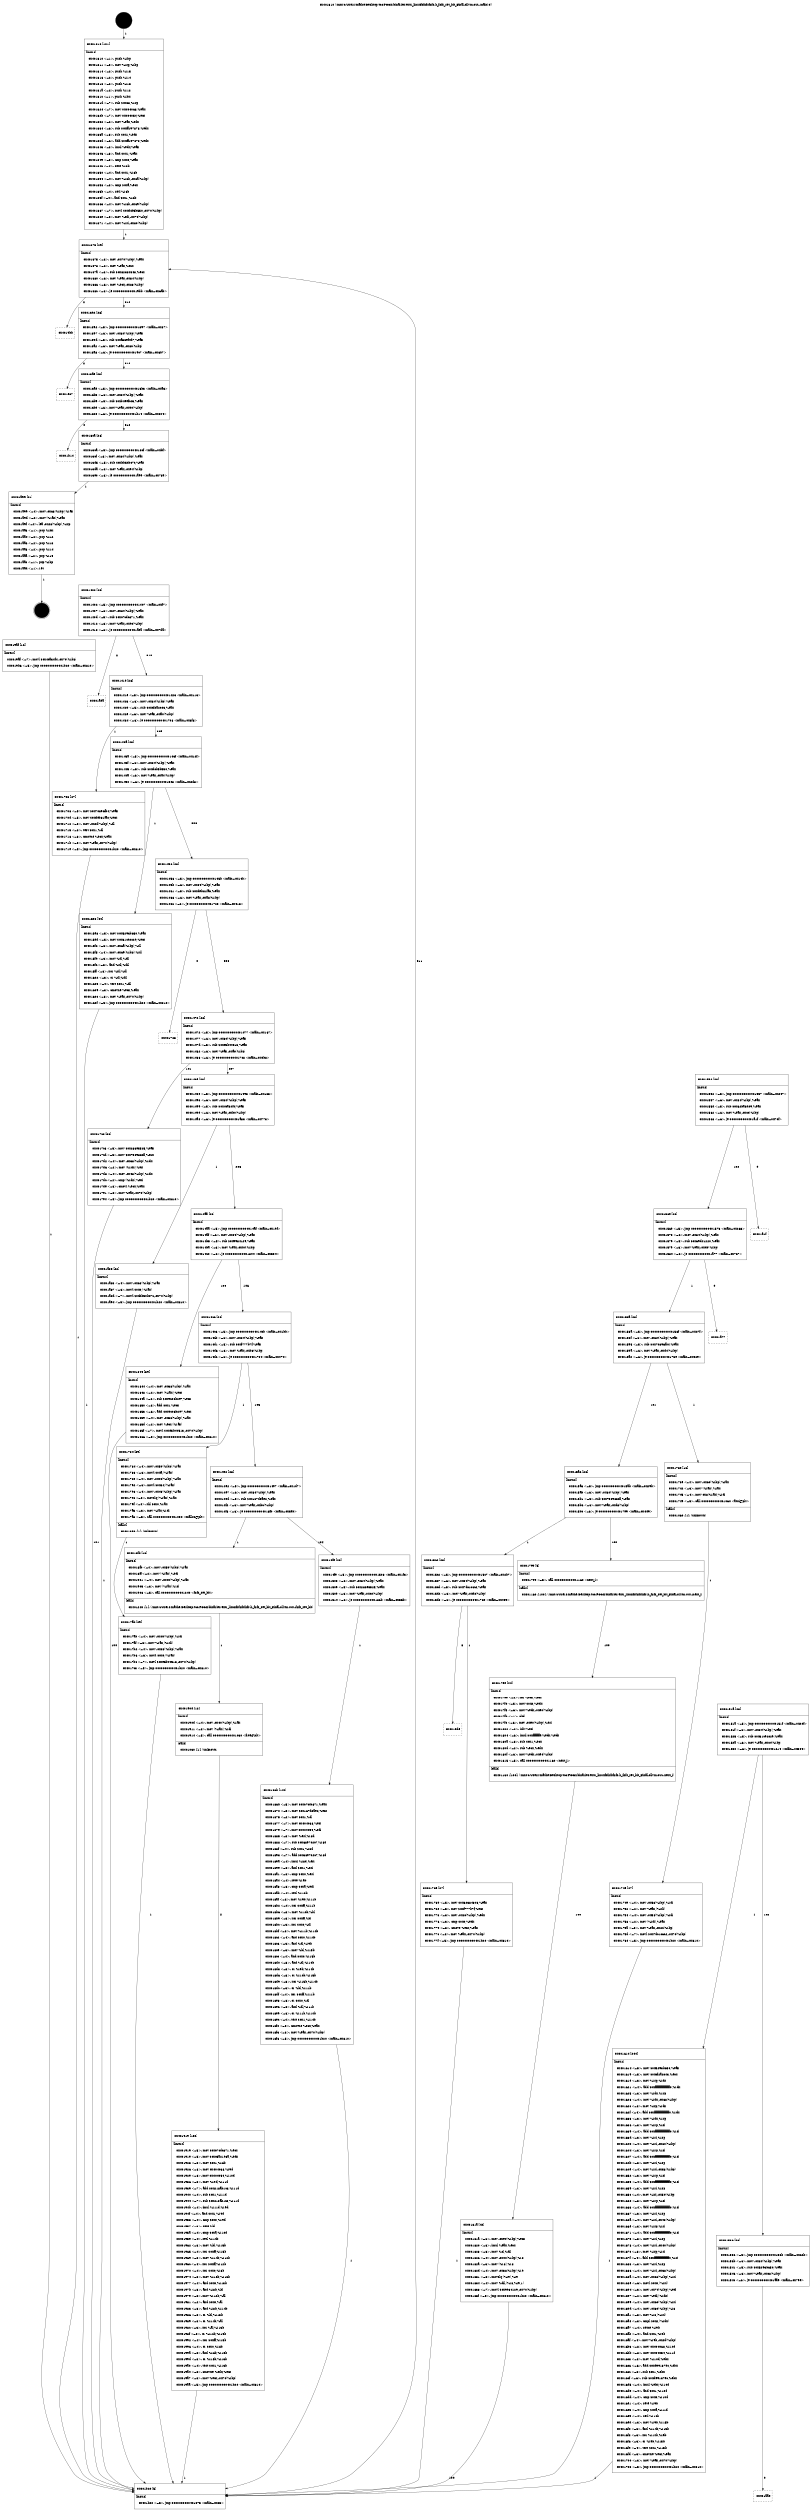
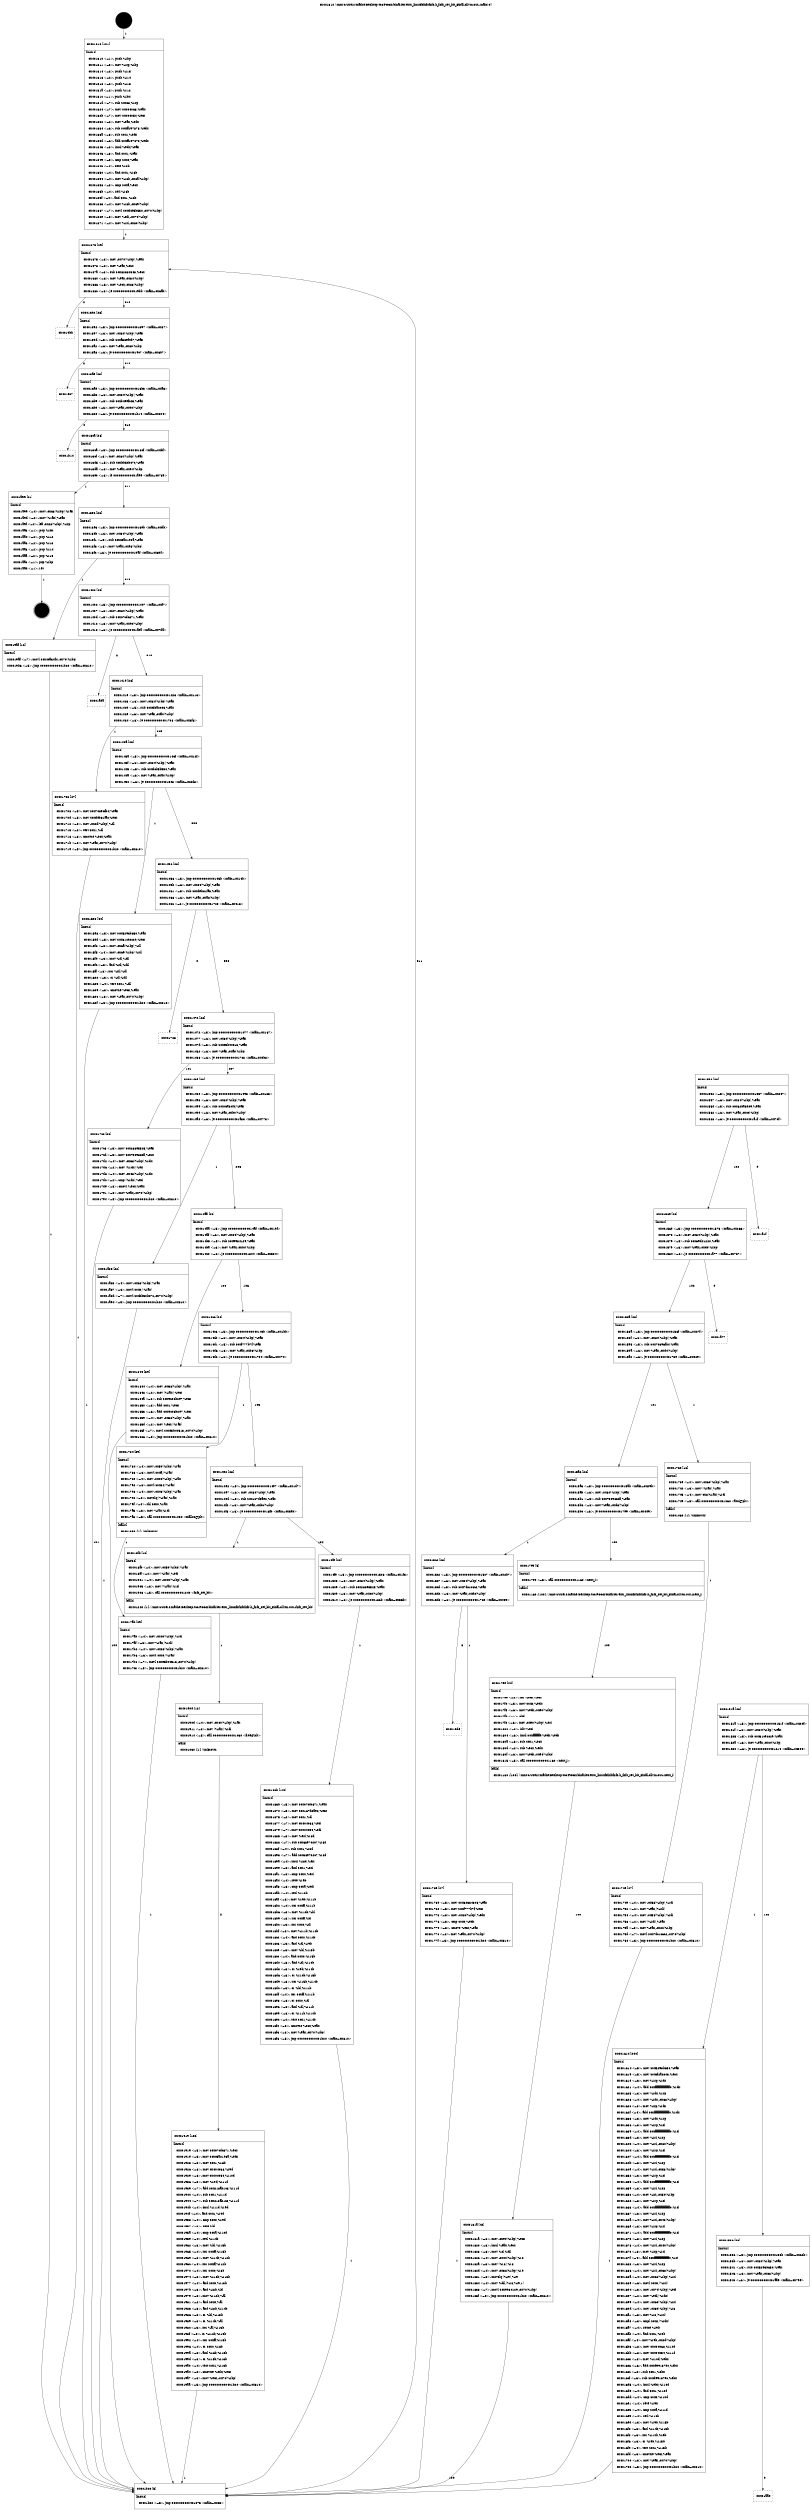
none -> (124, 533)
(691, 1286) -> (691, 1286)
